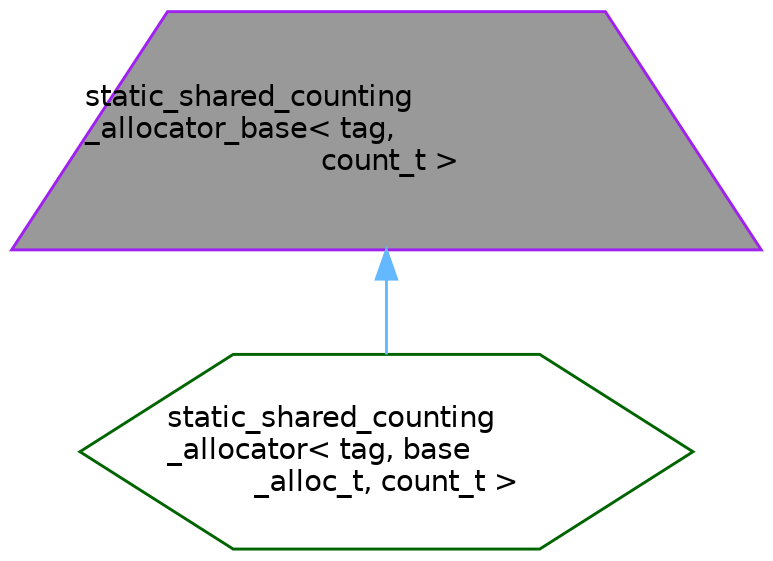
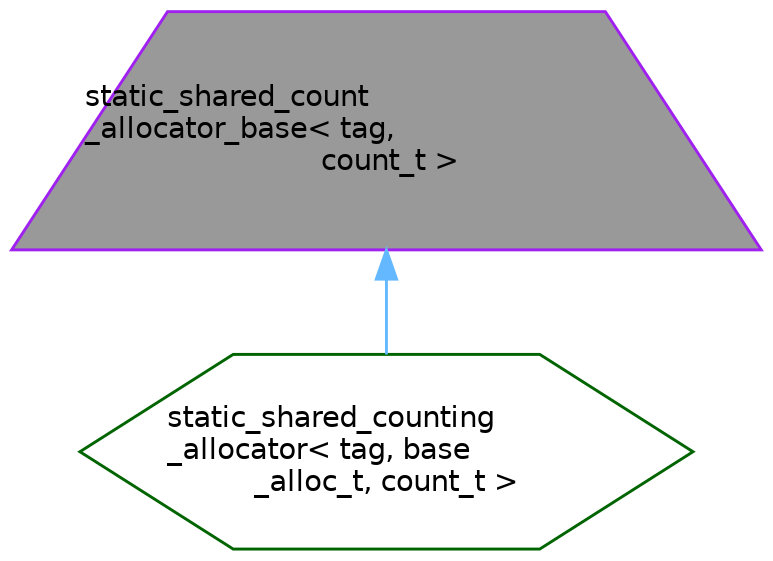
(386, 131) -> (386, 131)
